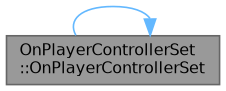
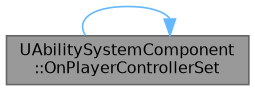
(113, 60) -> (128, 60)
